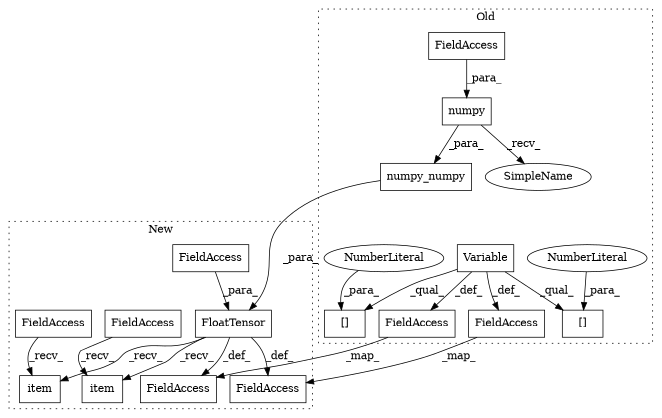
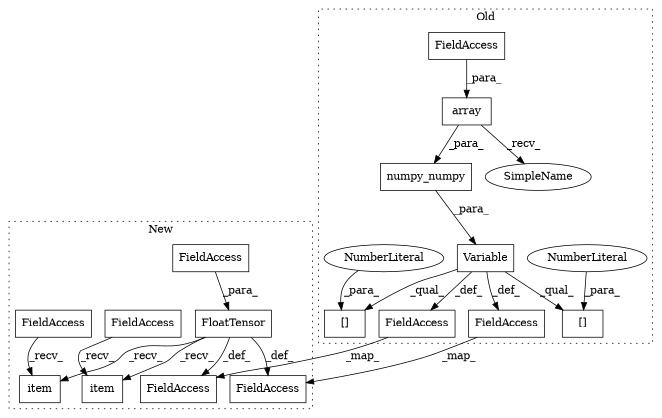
(467, 111) -> (467, 111)
(289, 216) -> (453, 214)
